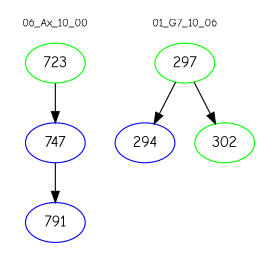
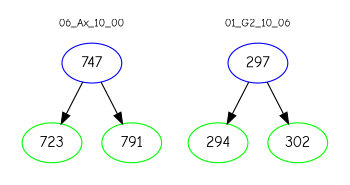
(185, 24) -> (258, 24)
(185, 63) -> (258, 63)
(55, 98) -> (75, 98)
(145, 143) -> (218, 143)
(55, 222) -> (132, 143)
